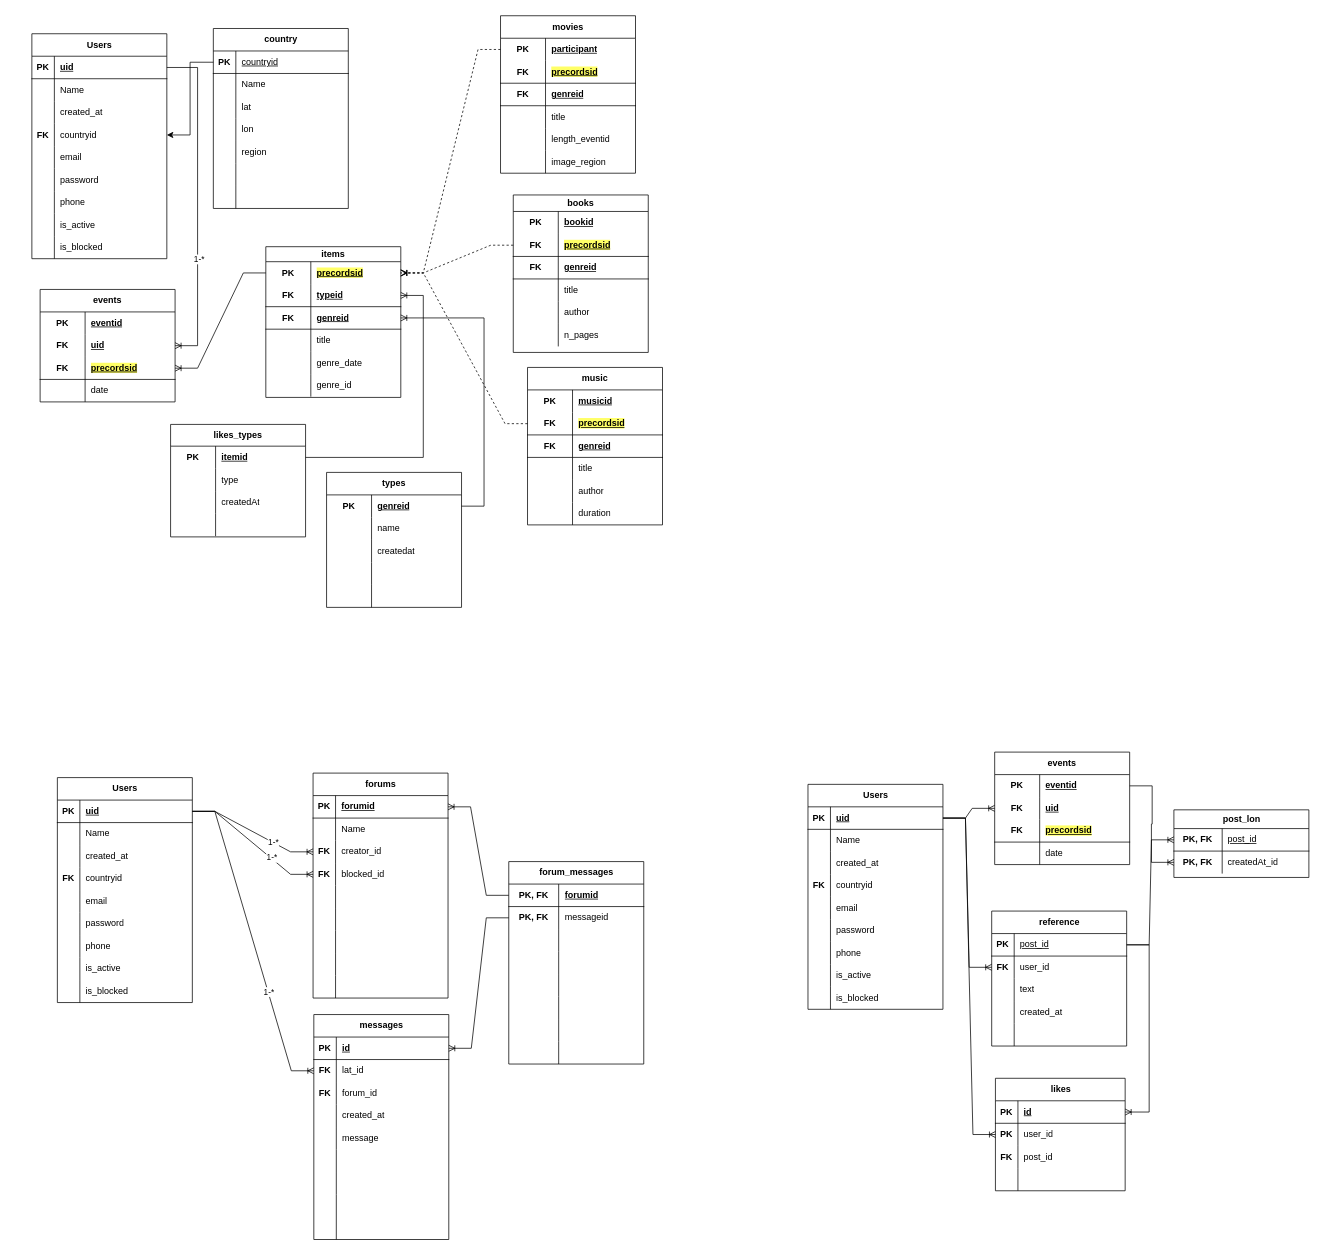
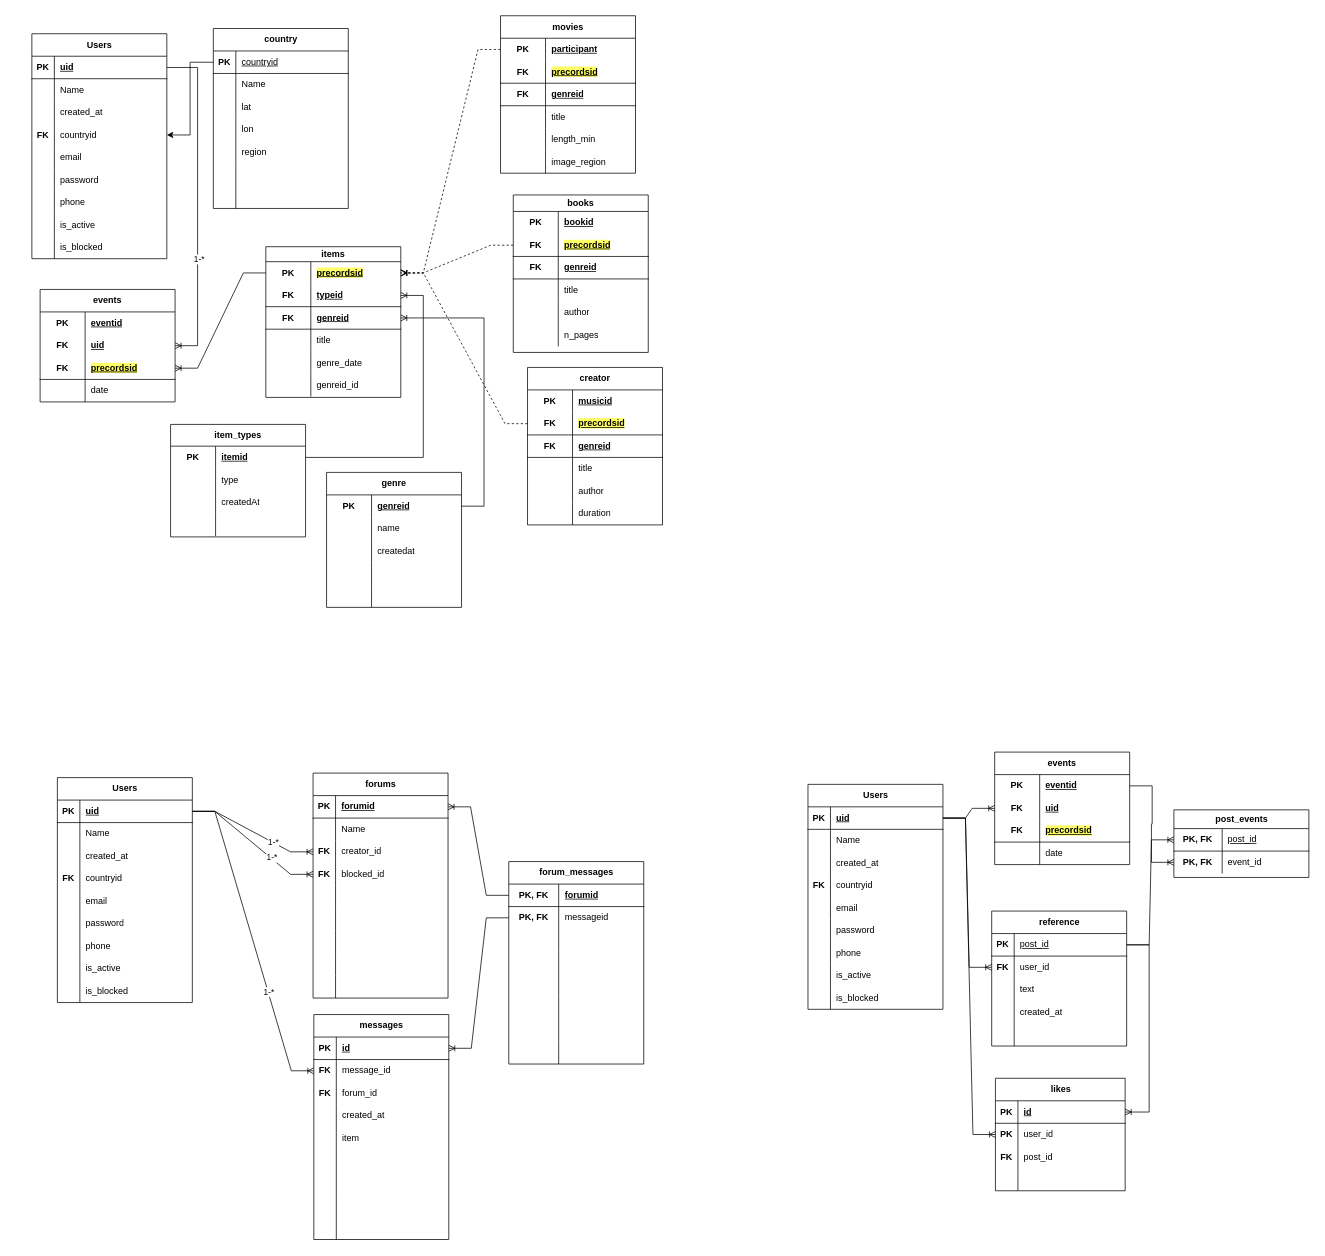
(585, 139) -> (574, 139)
(595, 378) -> (595, 378)
(336, 385) -> (340, 385)
(238, 435) -> (238, 435)
(394, 483) -> (394, 483)
(1242, 819) -> (1242, 819)
(1257, 862) -> (1247, 862)
(355, 1071) -> (366, 1071)
(360, 1138) -> (351, 1138)
